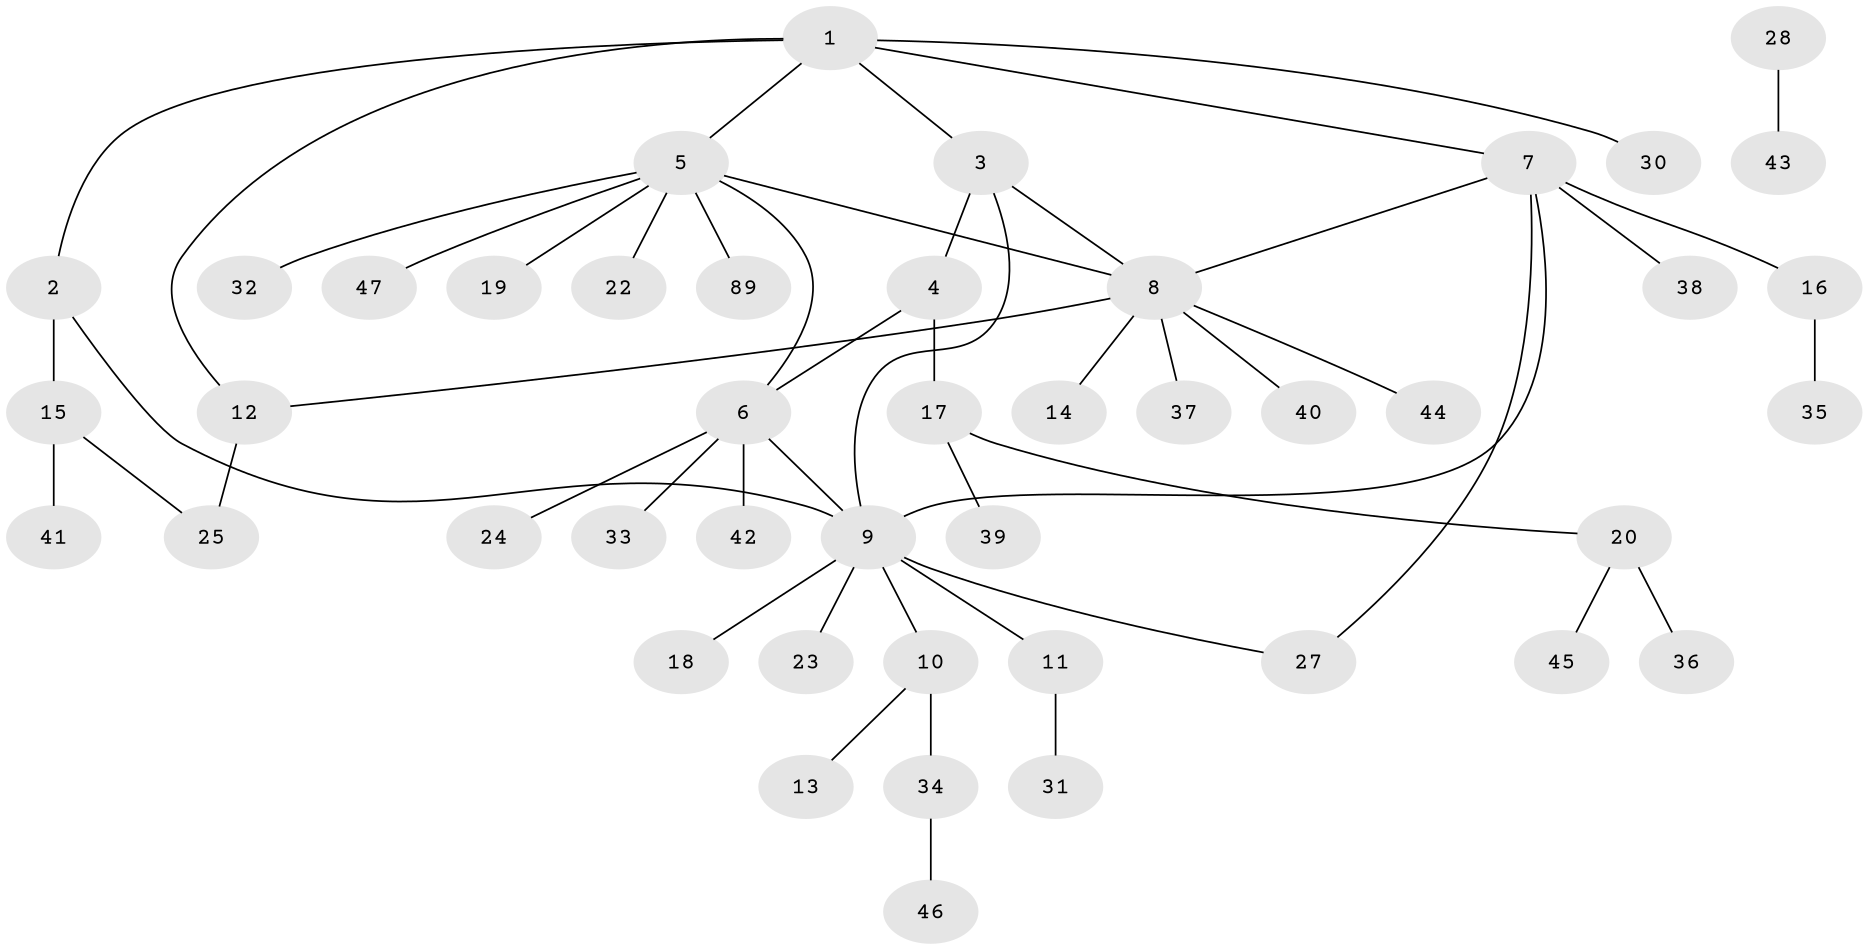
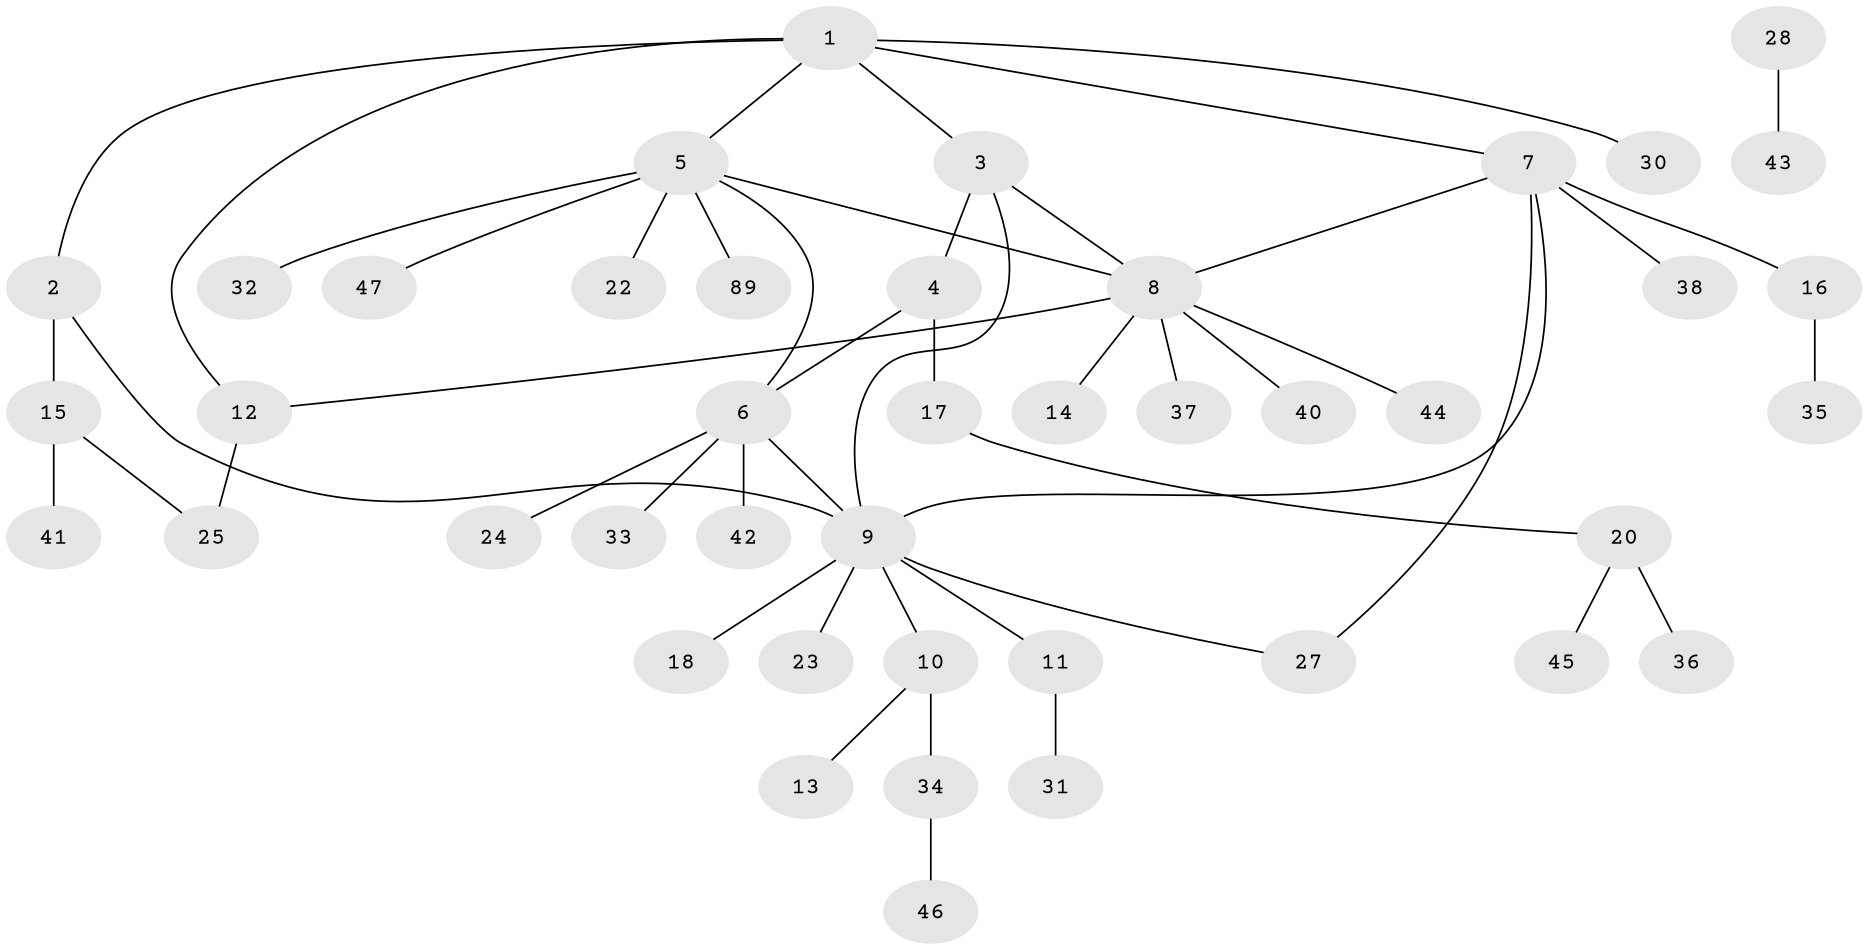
(494, 288) -> none
(993, 537) -> none
